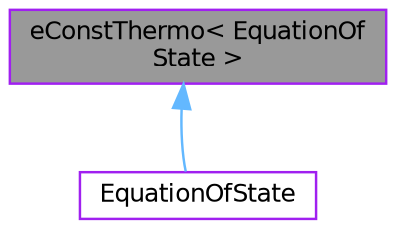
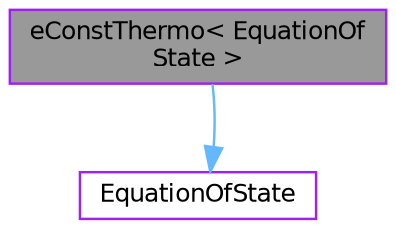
(182, 140) -> (215, 115)
